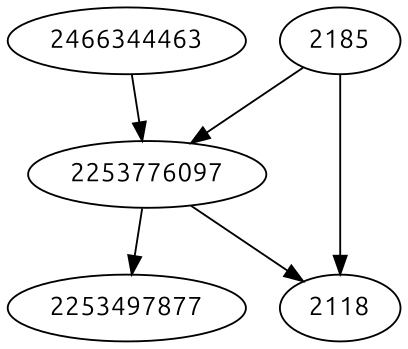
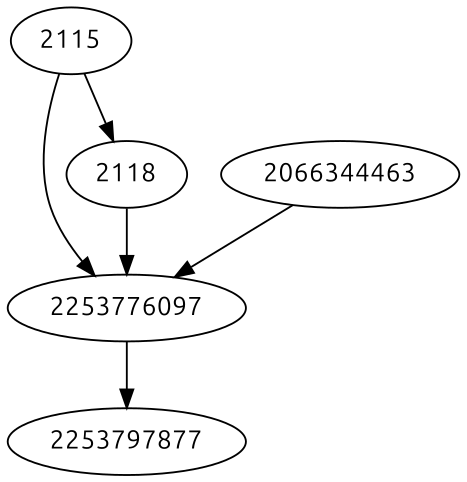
(127, 41) -> (340, 174)
(340, 41) -> (71, 41)
(239, 238) -> (127, 232)
(127, 308) -> (127, 442)
